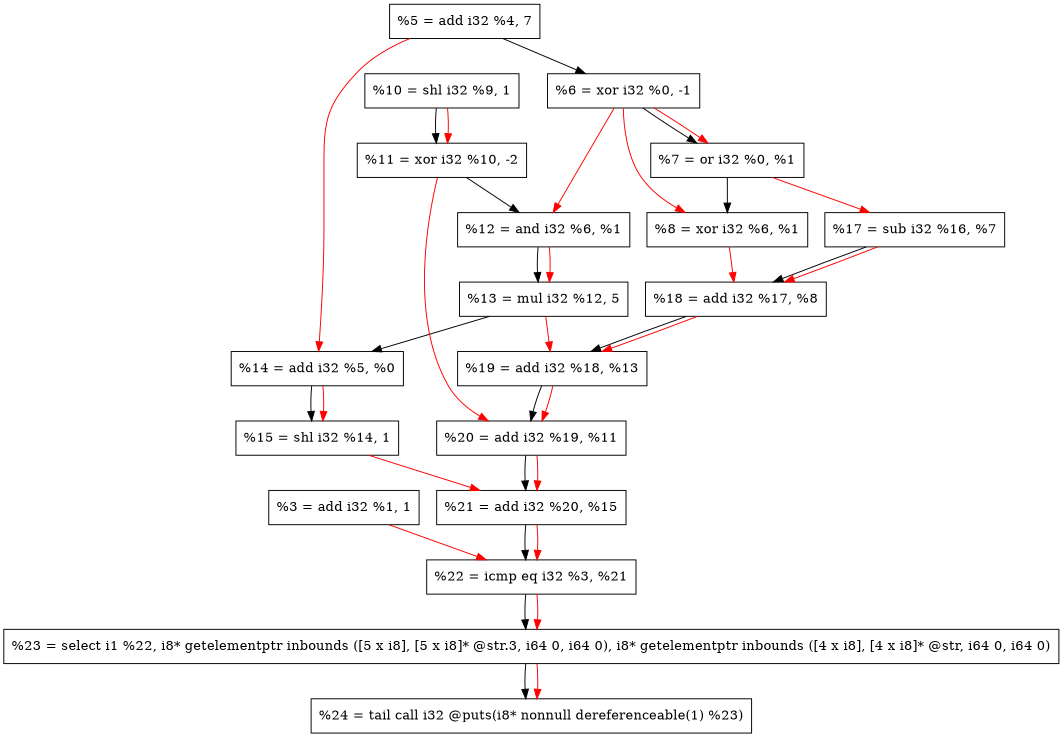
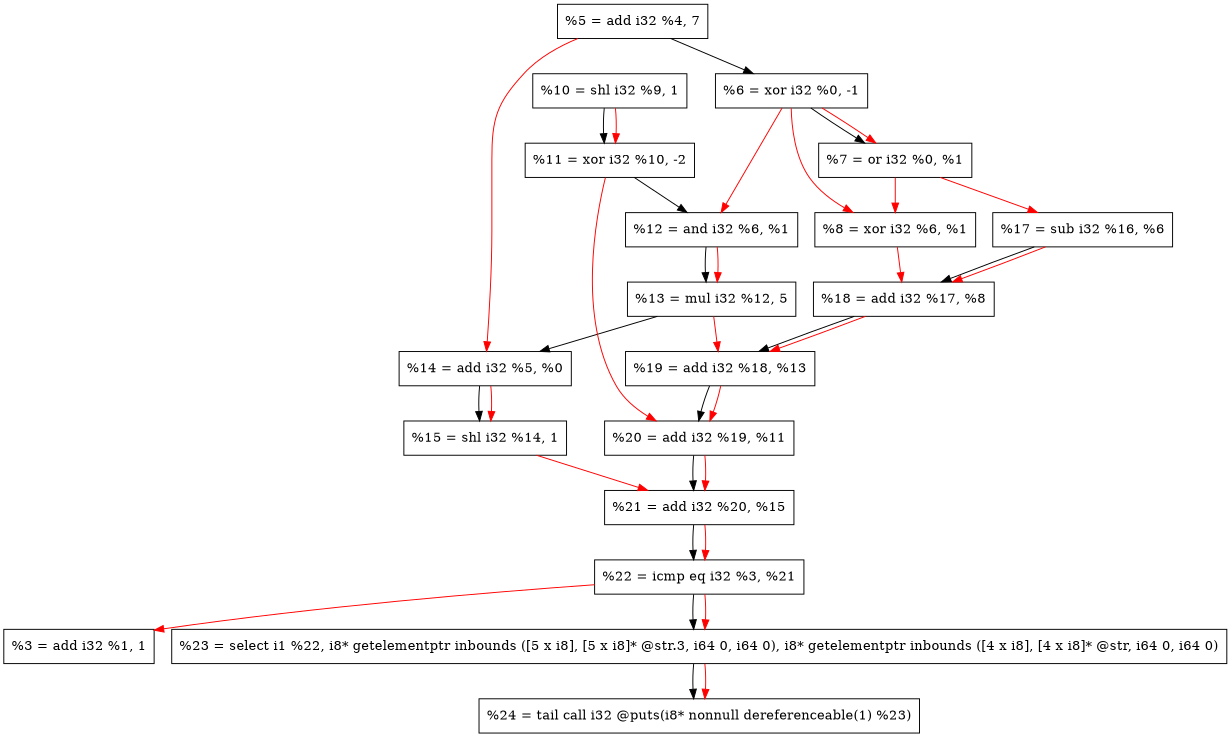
(727, 190) -> (895, 190)
(915, 230) -> (1083, 230)
(433, 541) -> (379, 603)
